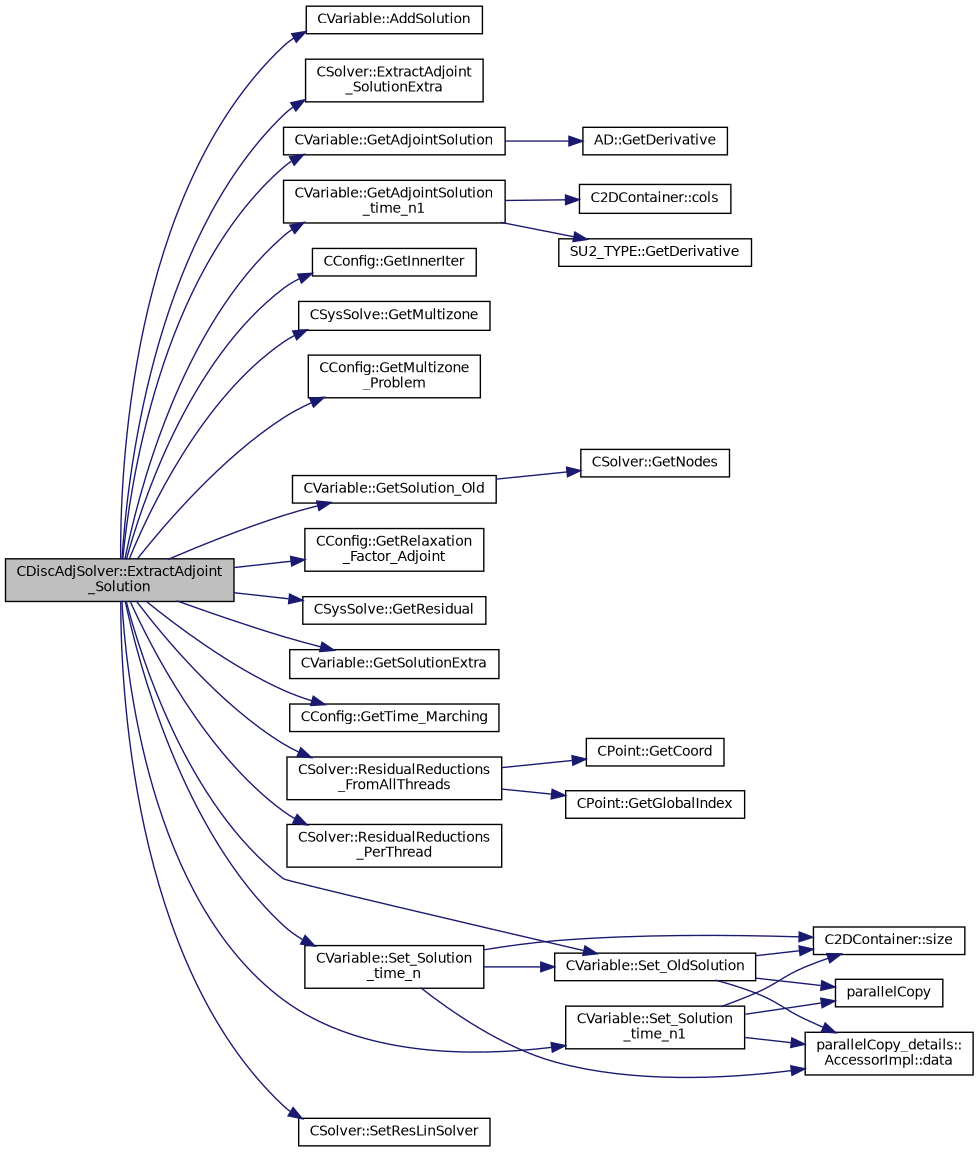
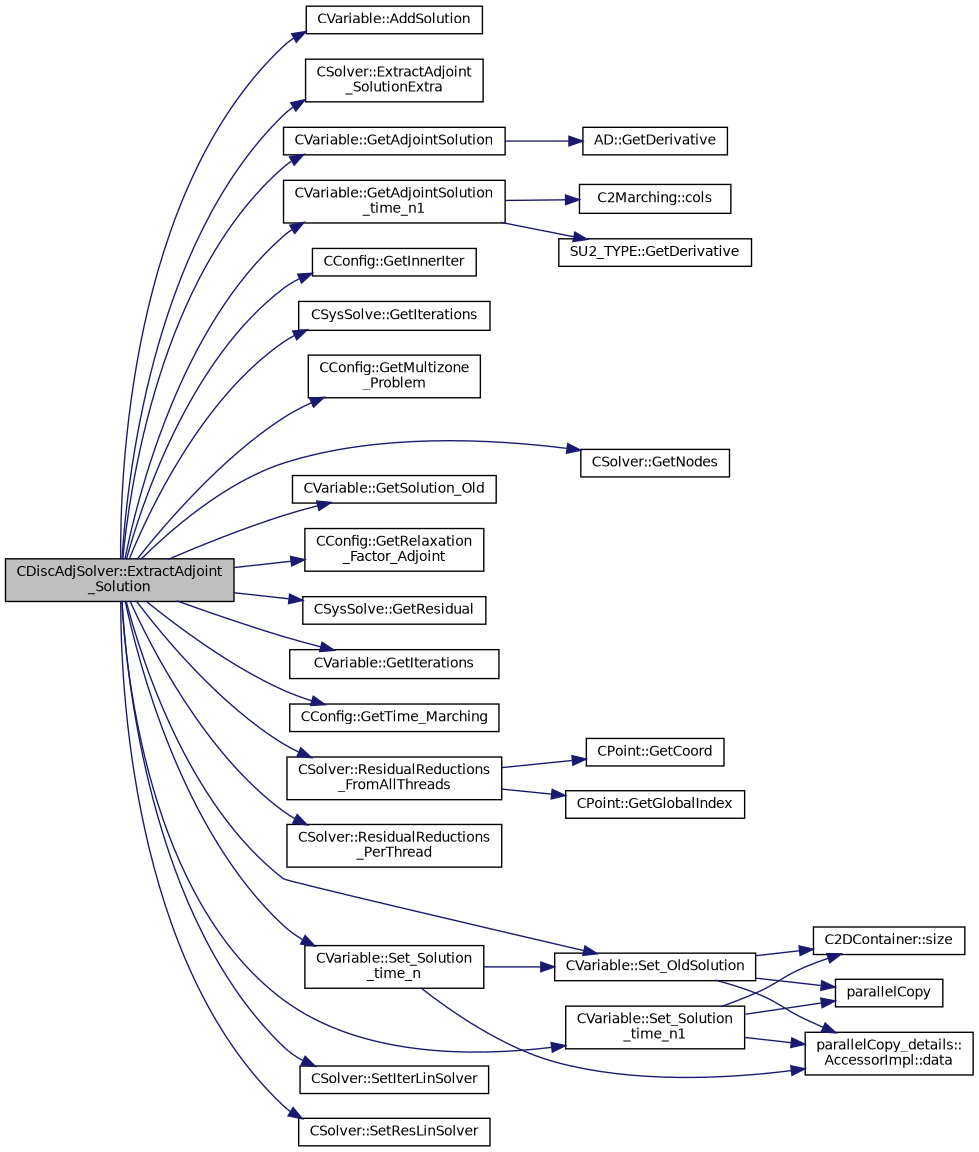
(655, 199) -> (655, 199)
(394, 316) -> (394, 316)
(532, 476) -> (338, 450)
(394, 664) -> (394, 664)
(641, 936) -> none
none -> (394, 1080)
